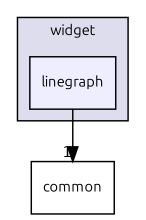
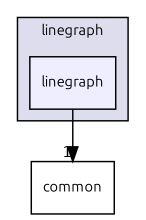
(73, 31) -> (73, 31)
